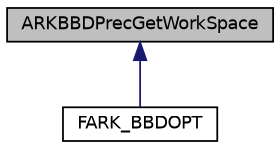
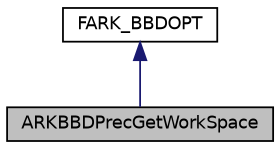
(140, 84) -> (140, 84)
